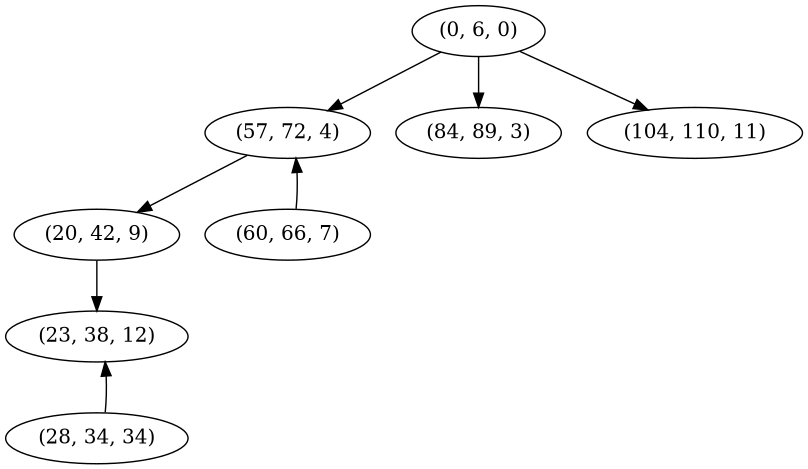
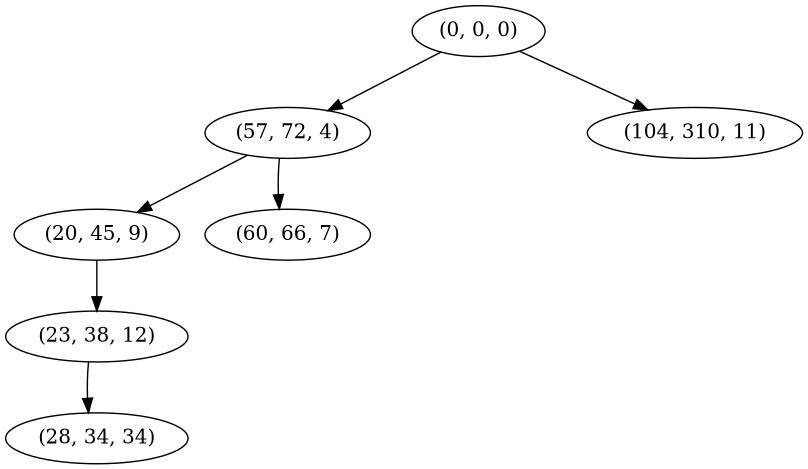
(479, 31) -> (479, 31)
(479, 133) -> none
(695, 133) -> (695, 133)
(297, 191) -> (278, 176)
(97, 235) -> (97, 235)
(106, 394) -> (87, 380)
